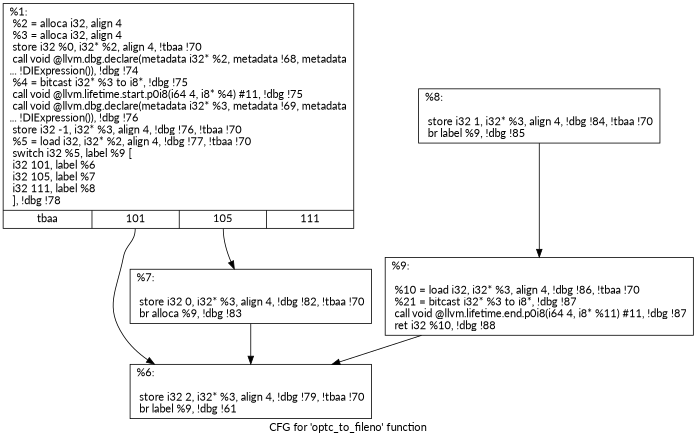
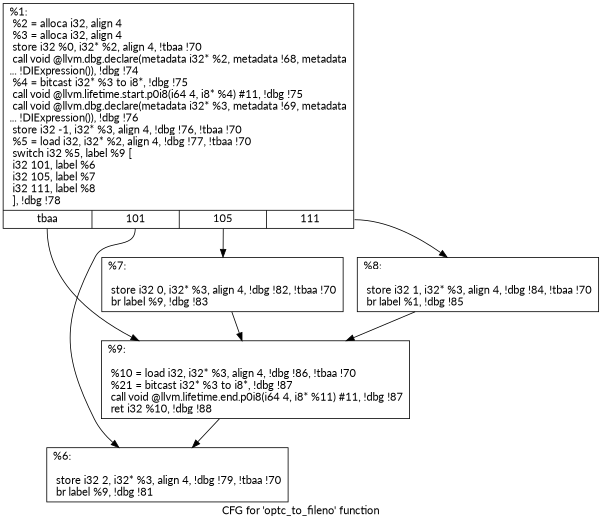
(475, 134) -> (414, 302)
none -> (400, 230)
none -> (72, 291)
(189, 314) -> (158, 302)
(251, 340) -> (236, 323)
(187, 409) -> (103, 492)
